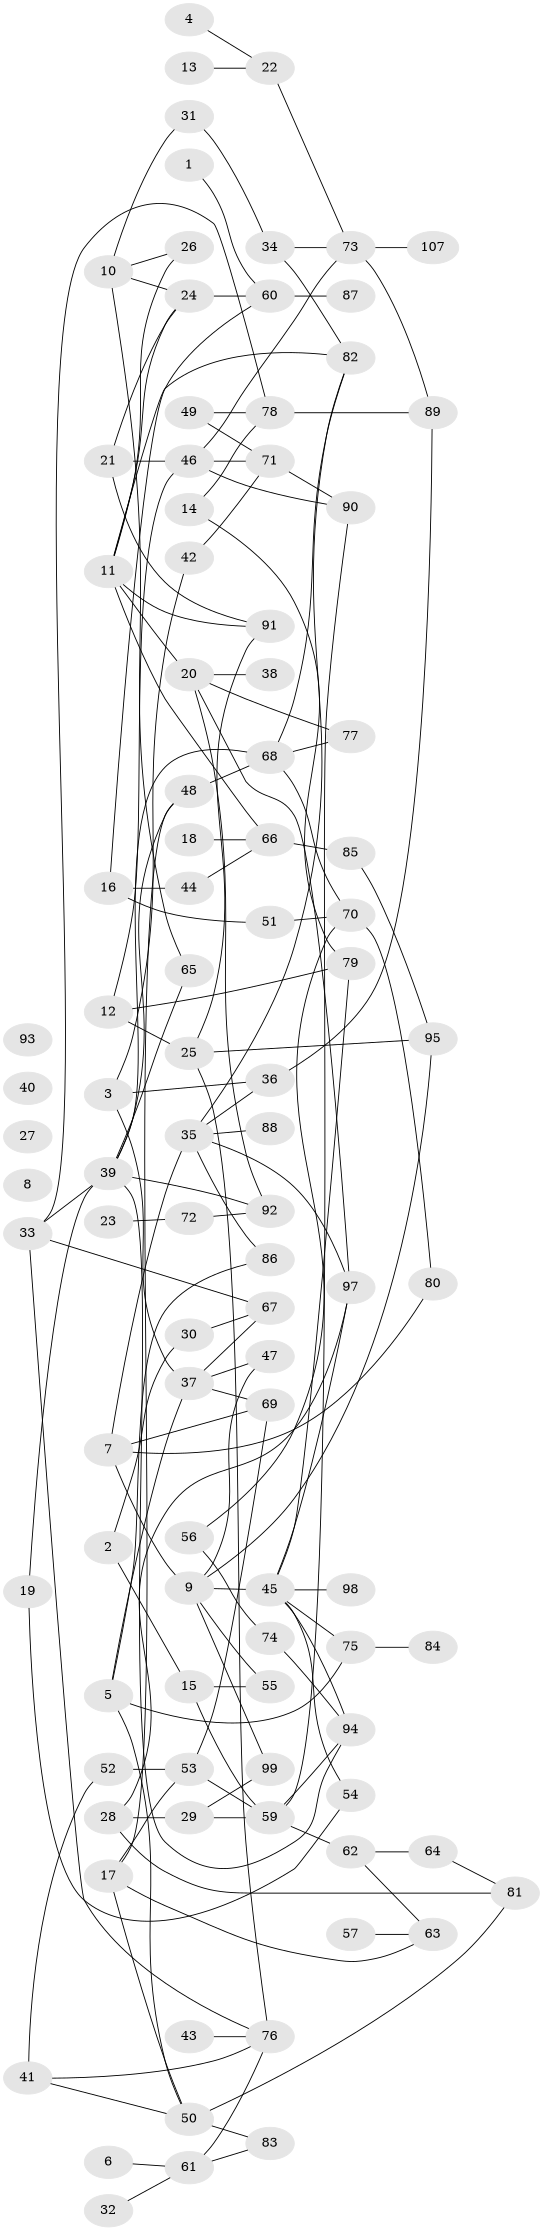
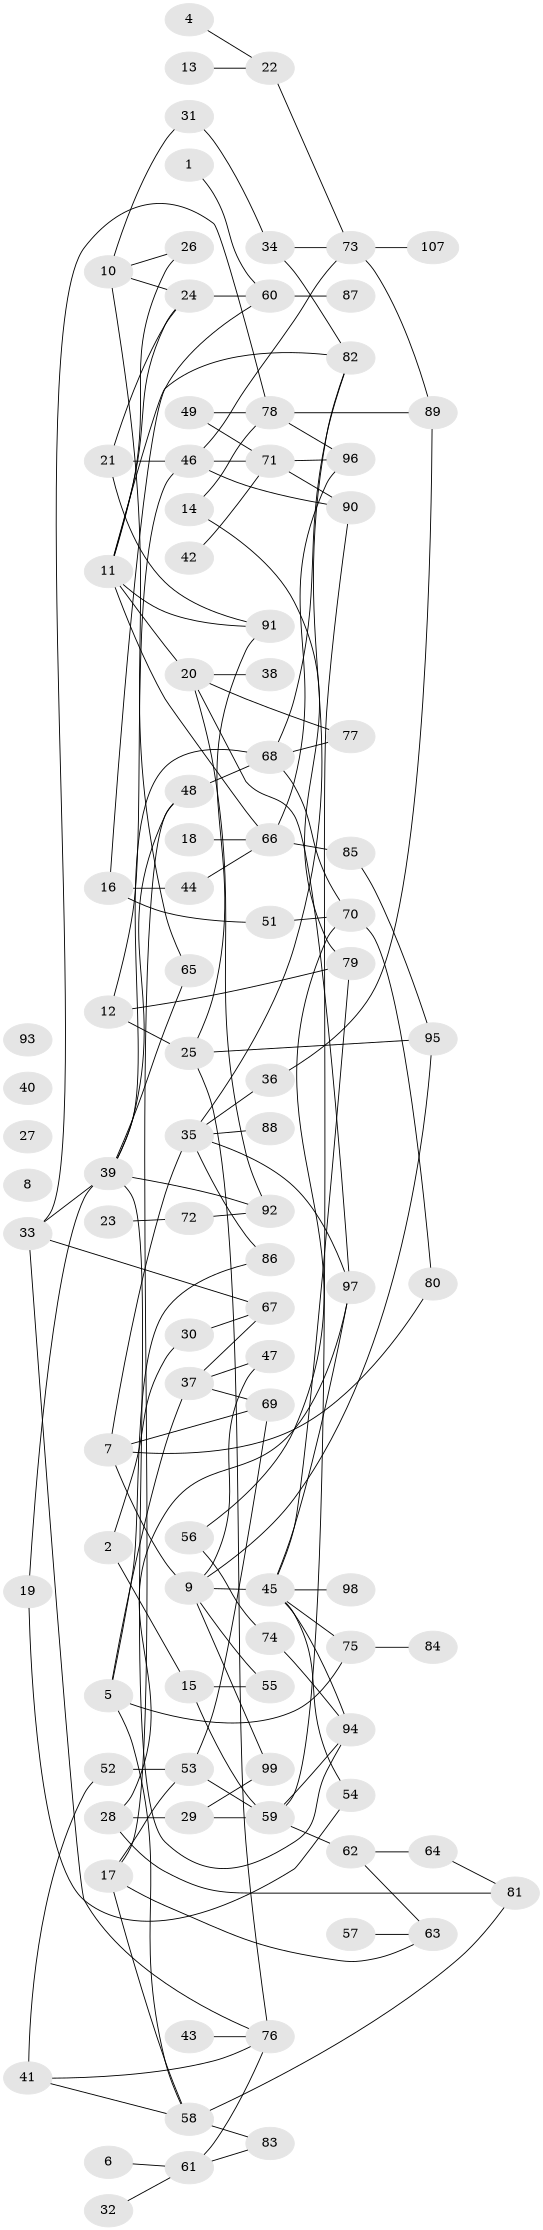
none -> (351, 459)
(109, 1095) -> none
(189, 2119) -> (189, 2119)
